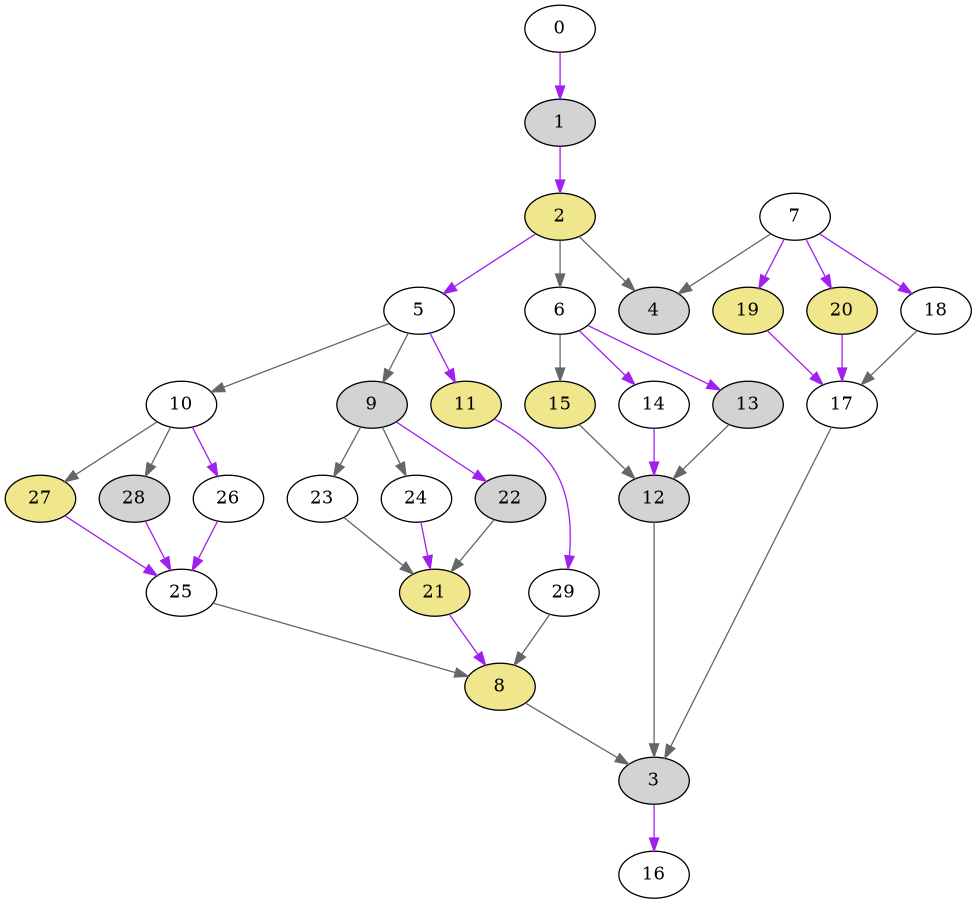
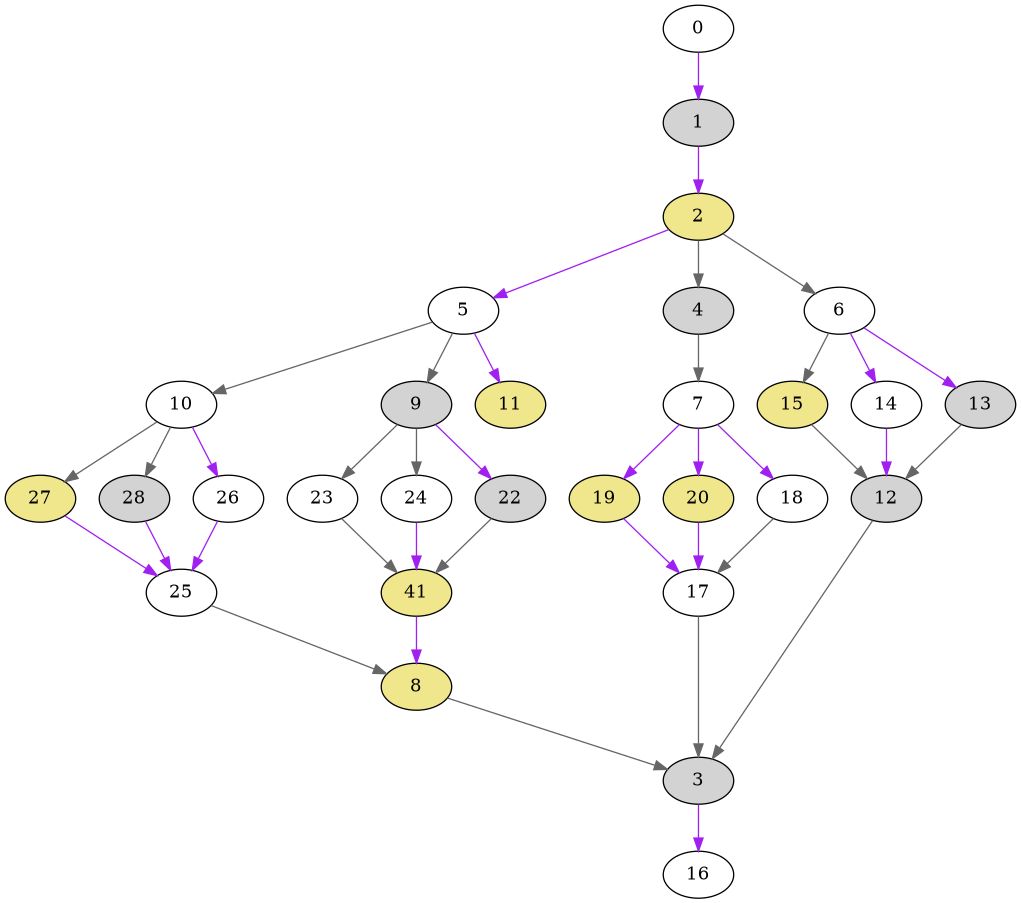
(730, 260) -> (698, 351)
(435, 593) -> (416, 593)
(564, 593) -> none
